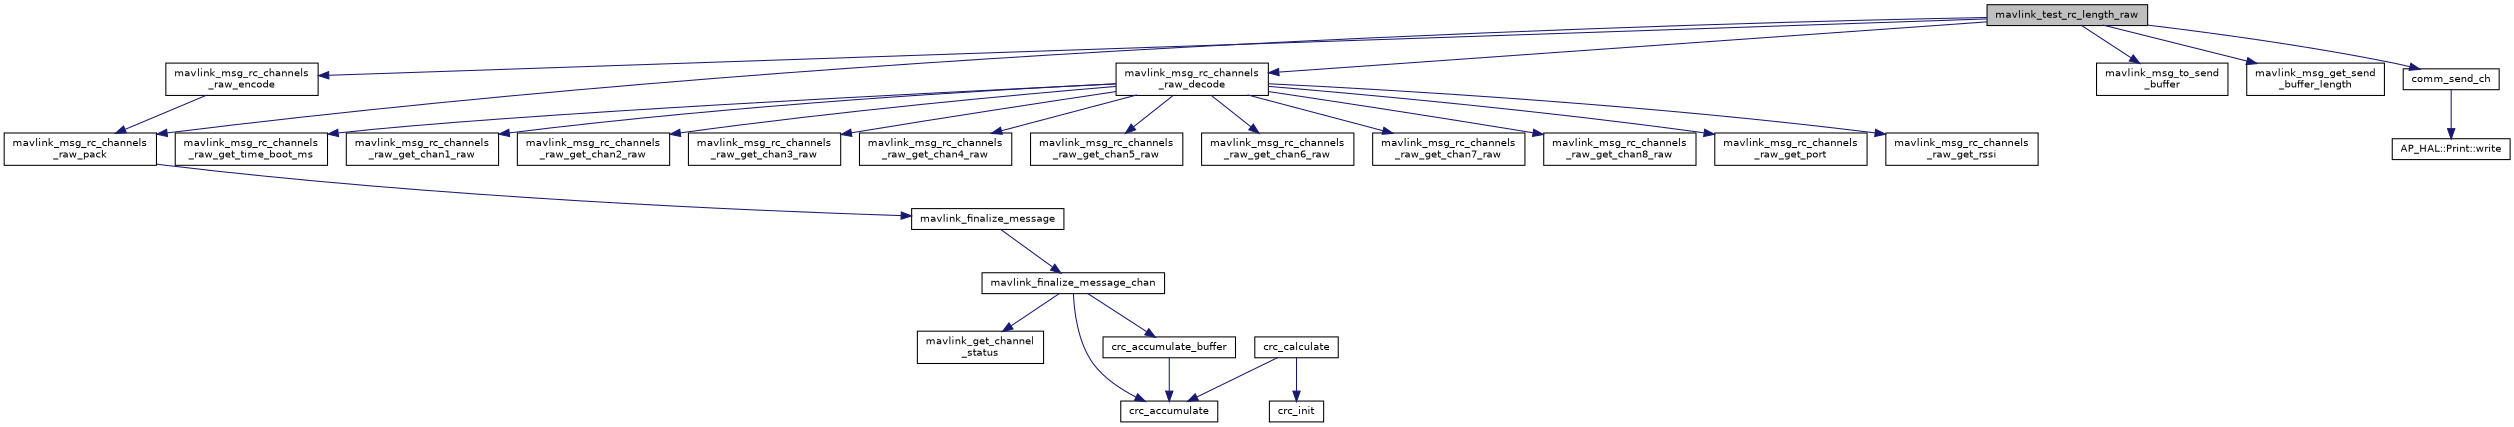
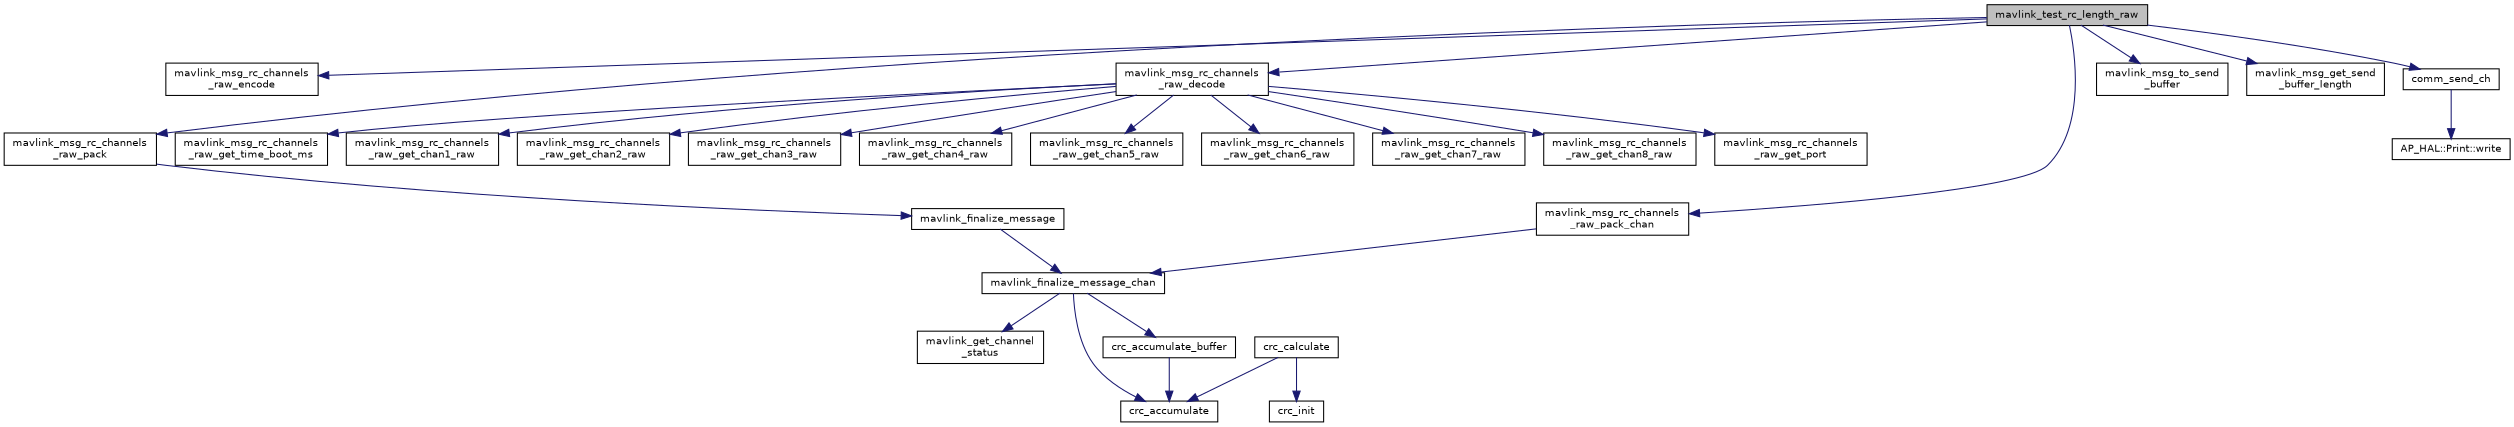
(166, 112) -> none
(1962, 149) -> none
none -> (1613, 219)
